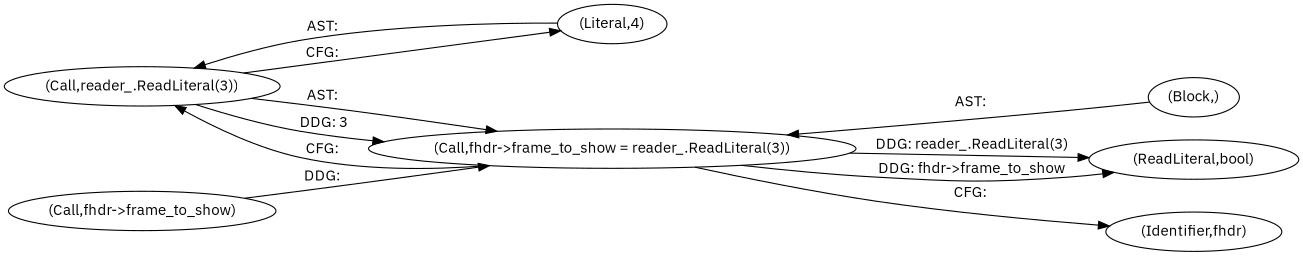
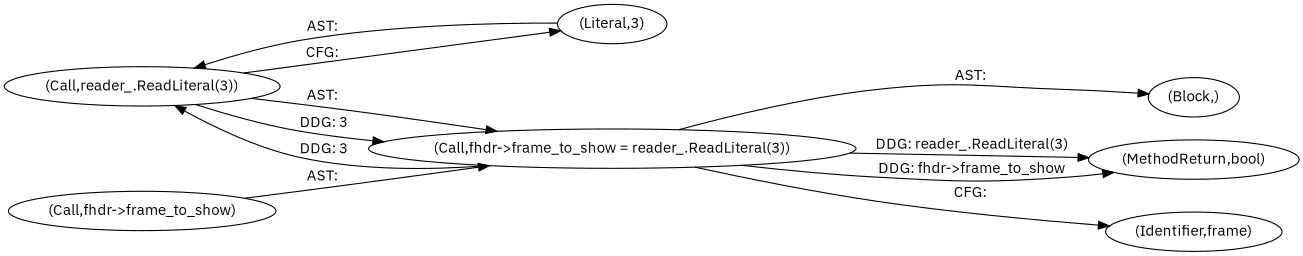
(612, 24) -> (612, 24)
(974, 119) -> (906, 87)
(324, 149) -> (324, 149)
(1194, 160) -> (1194, 160)
(324, 177) -> (324, 177)
(1194, 232) -> (1194, 232)
